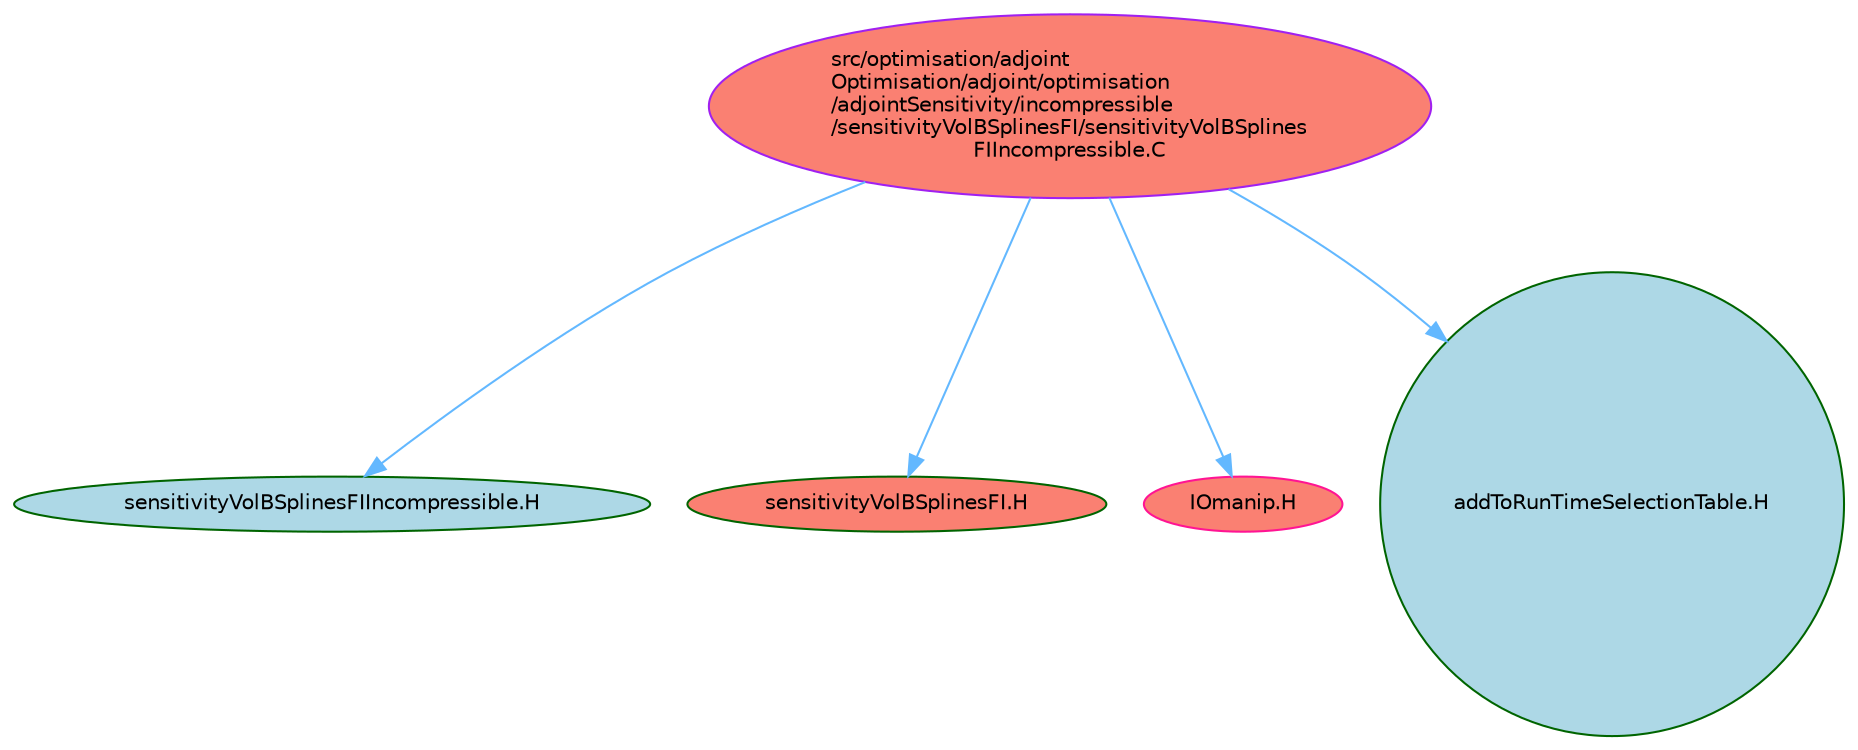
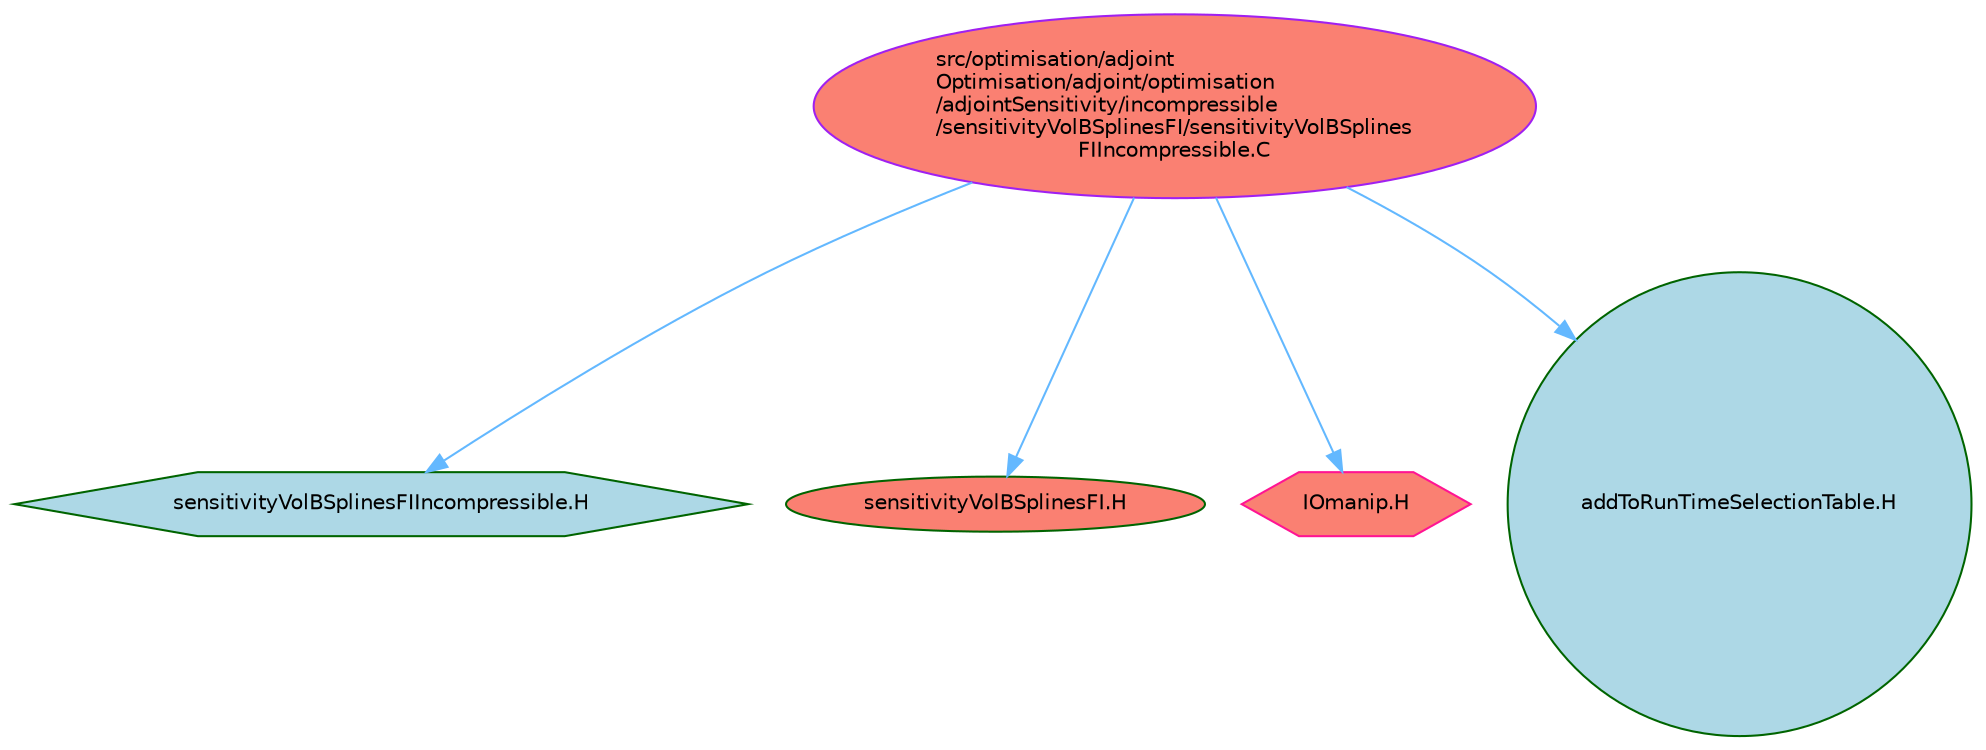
(332, 504) -> (381, 504)
(1243, 504) -> (1356, 504)
